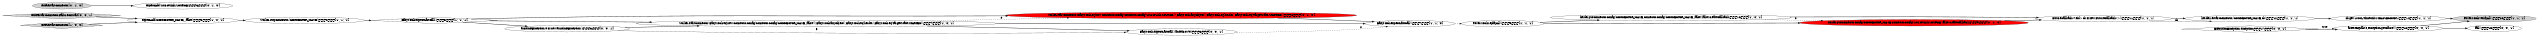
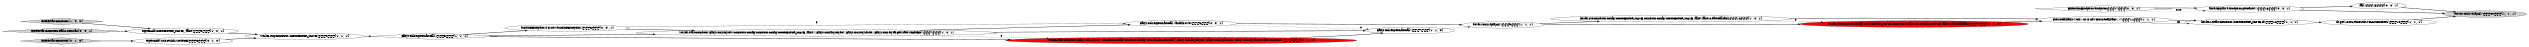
(62, 6) -> (62, 41)
none -> (2428, 10)
none -> (1348, 24)
none -> (240, 39)
